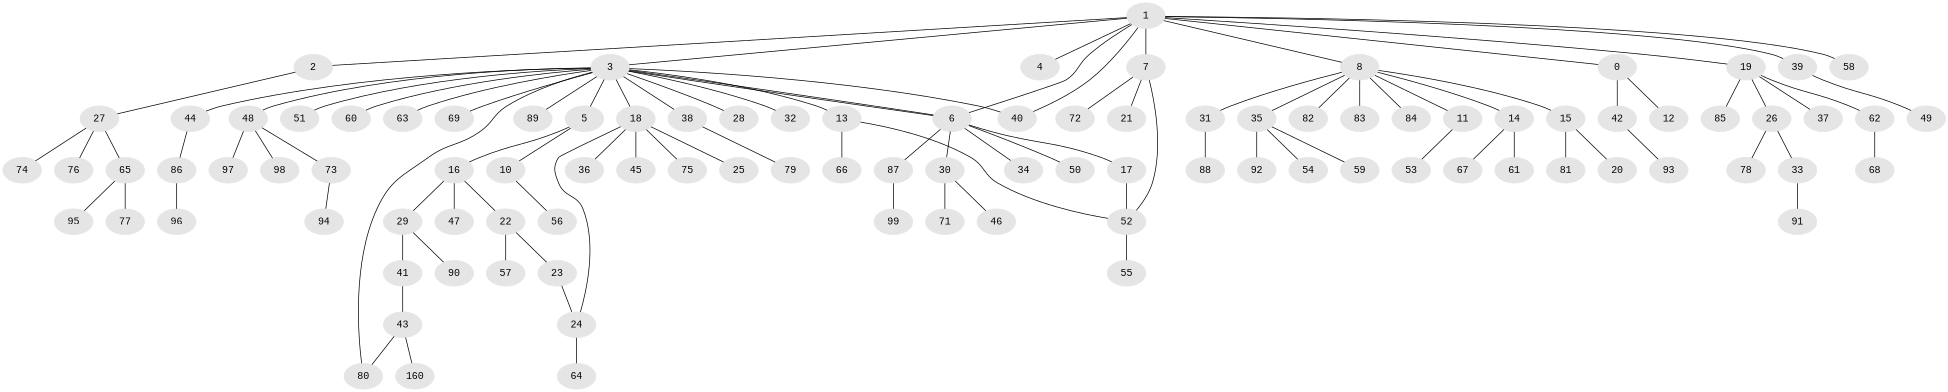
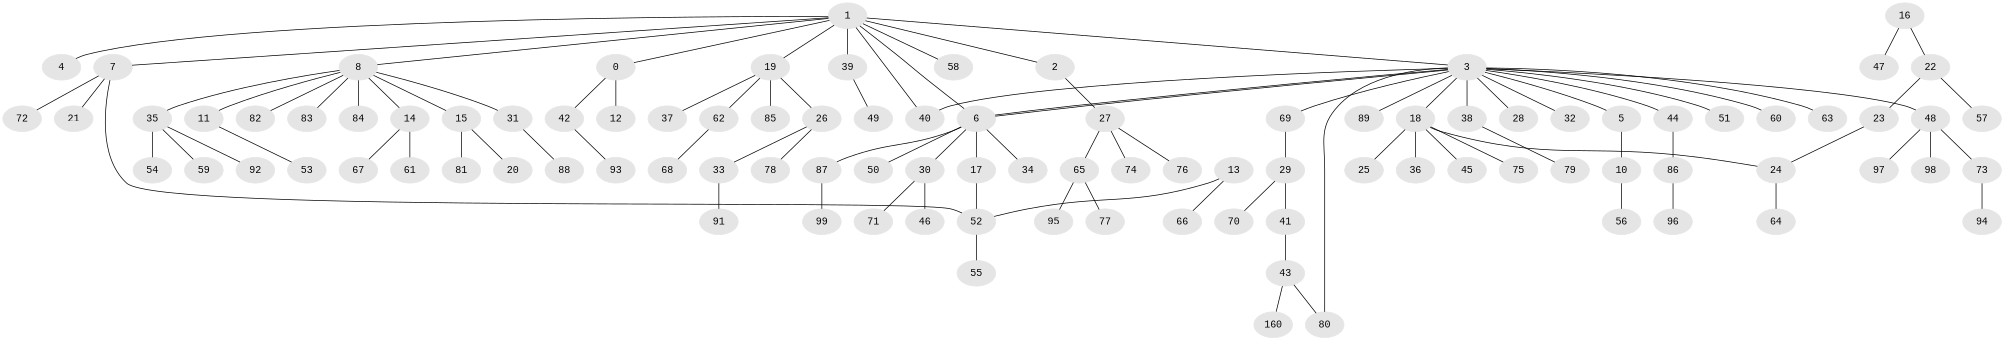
(729, 85) -> none
(519, 144) -> none
(429, 196) -> (1285, 145)
(454, 273) -> (1234, 222)
